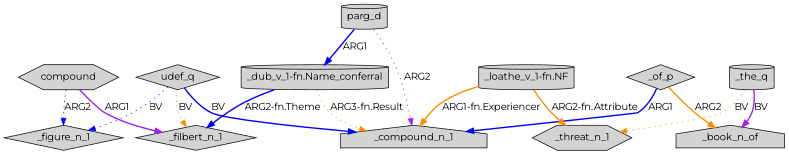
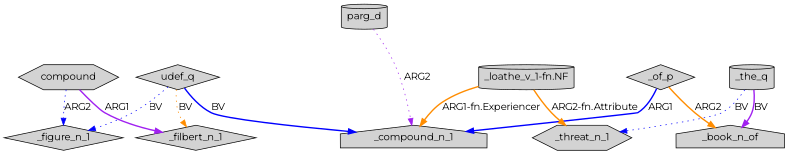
(315, 77) -> none
(691, 120) -> (691, 120)
